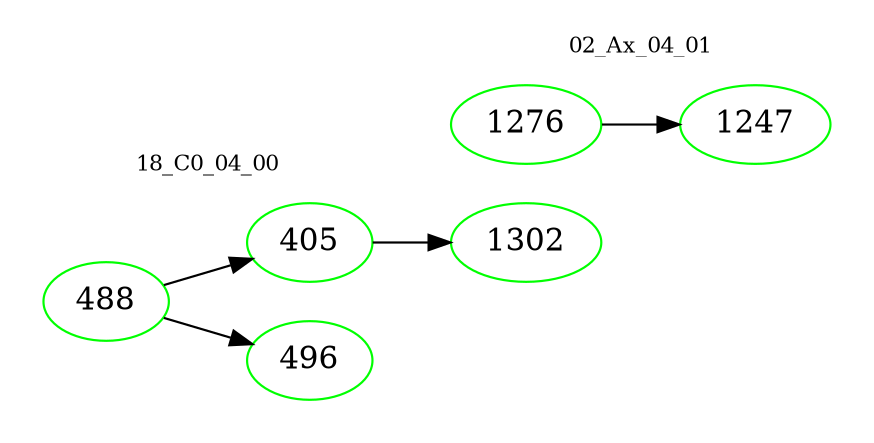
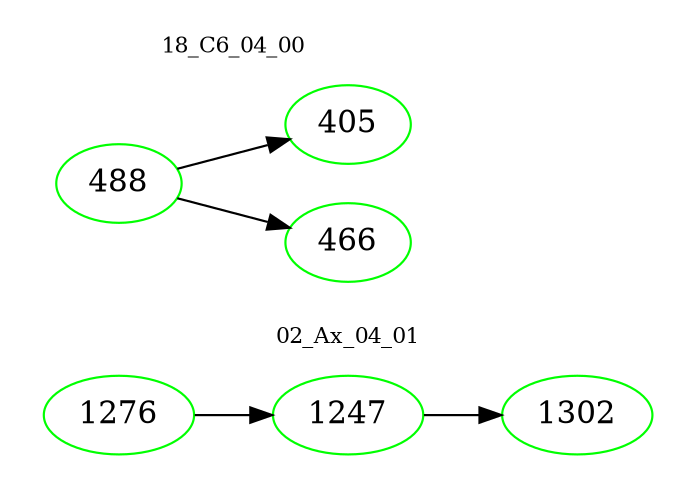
(208, 165) -> (234, 47)
(403, 243) -> (452, 415)
(310, 360) -> (348, 243)
